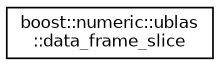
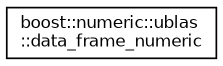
(110, 33) -> (112, 33)
